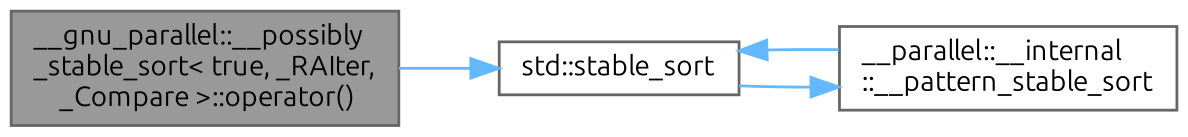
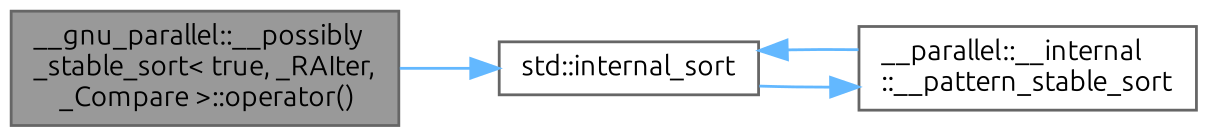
(619, 68) -> (629, 68)
